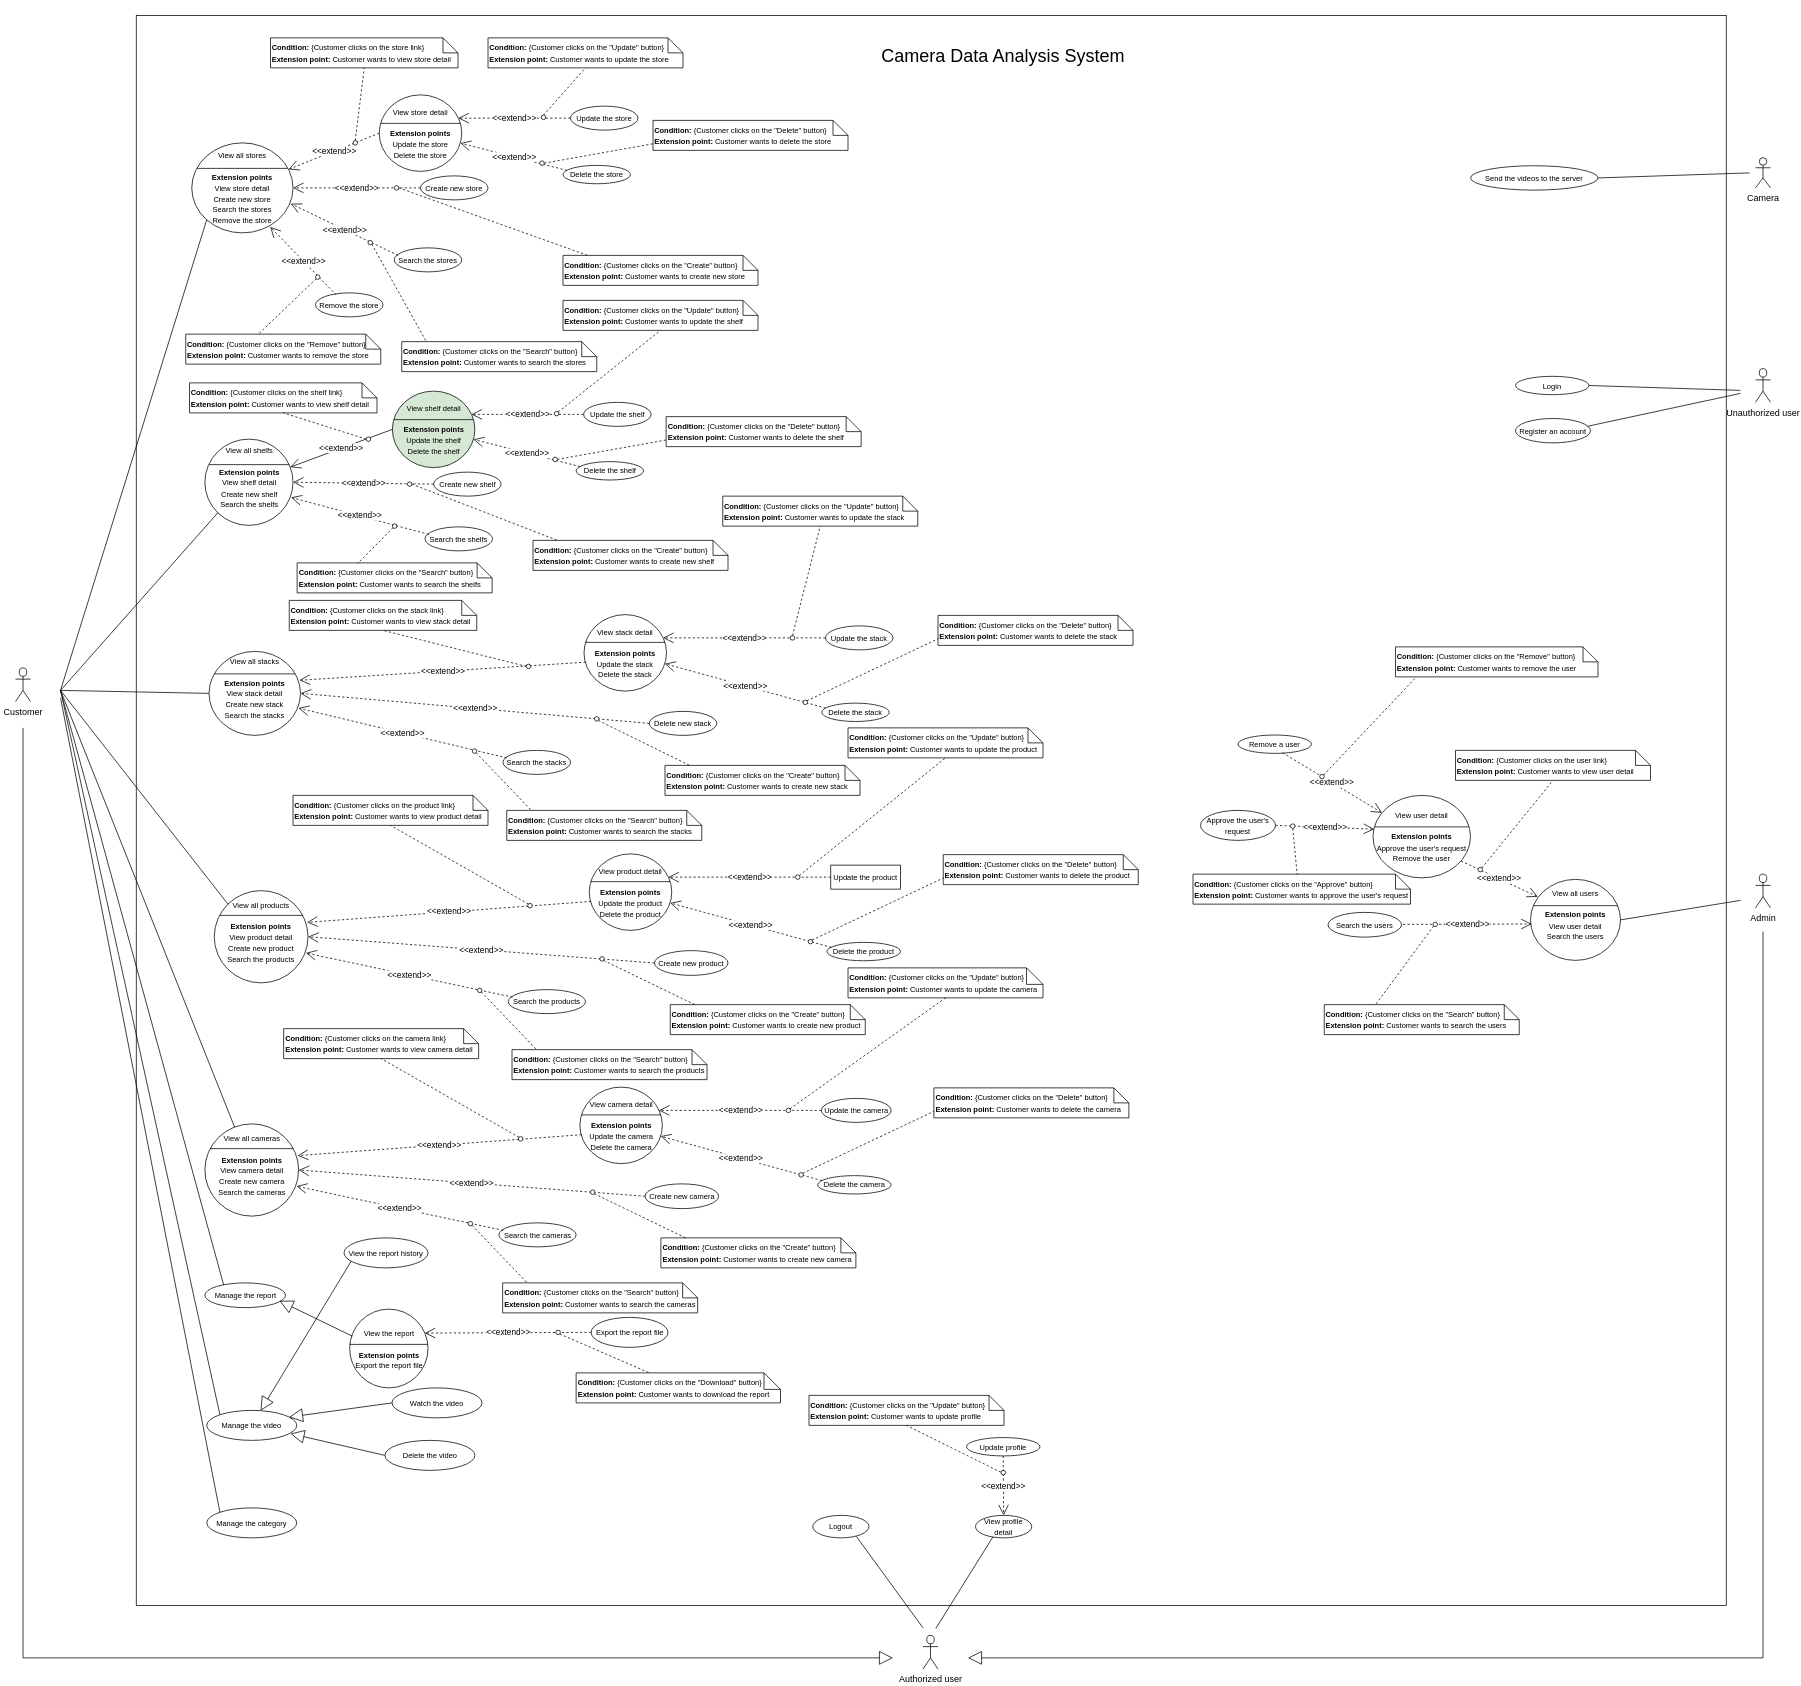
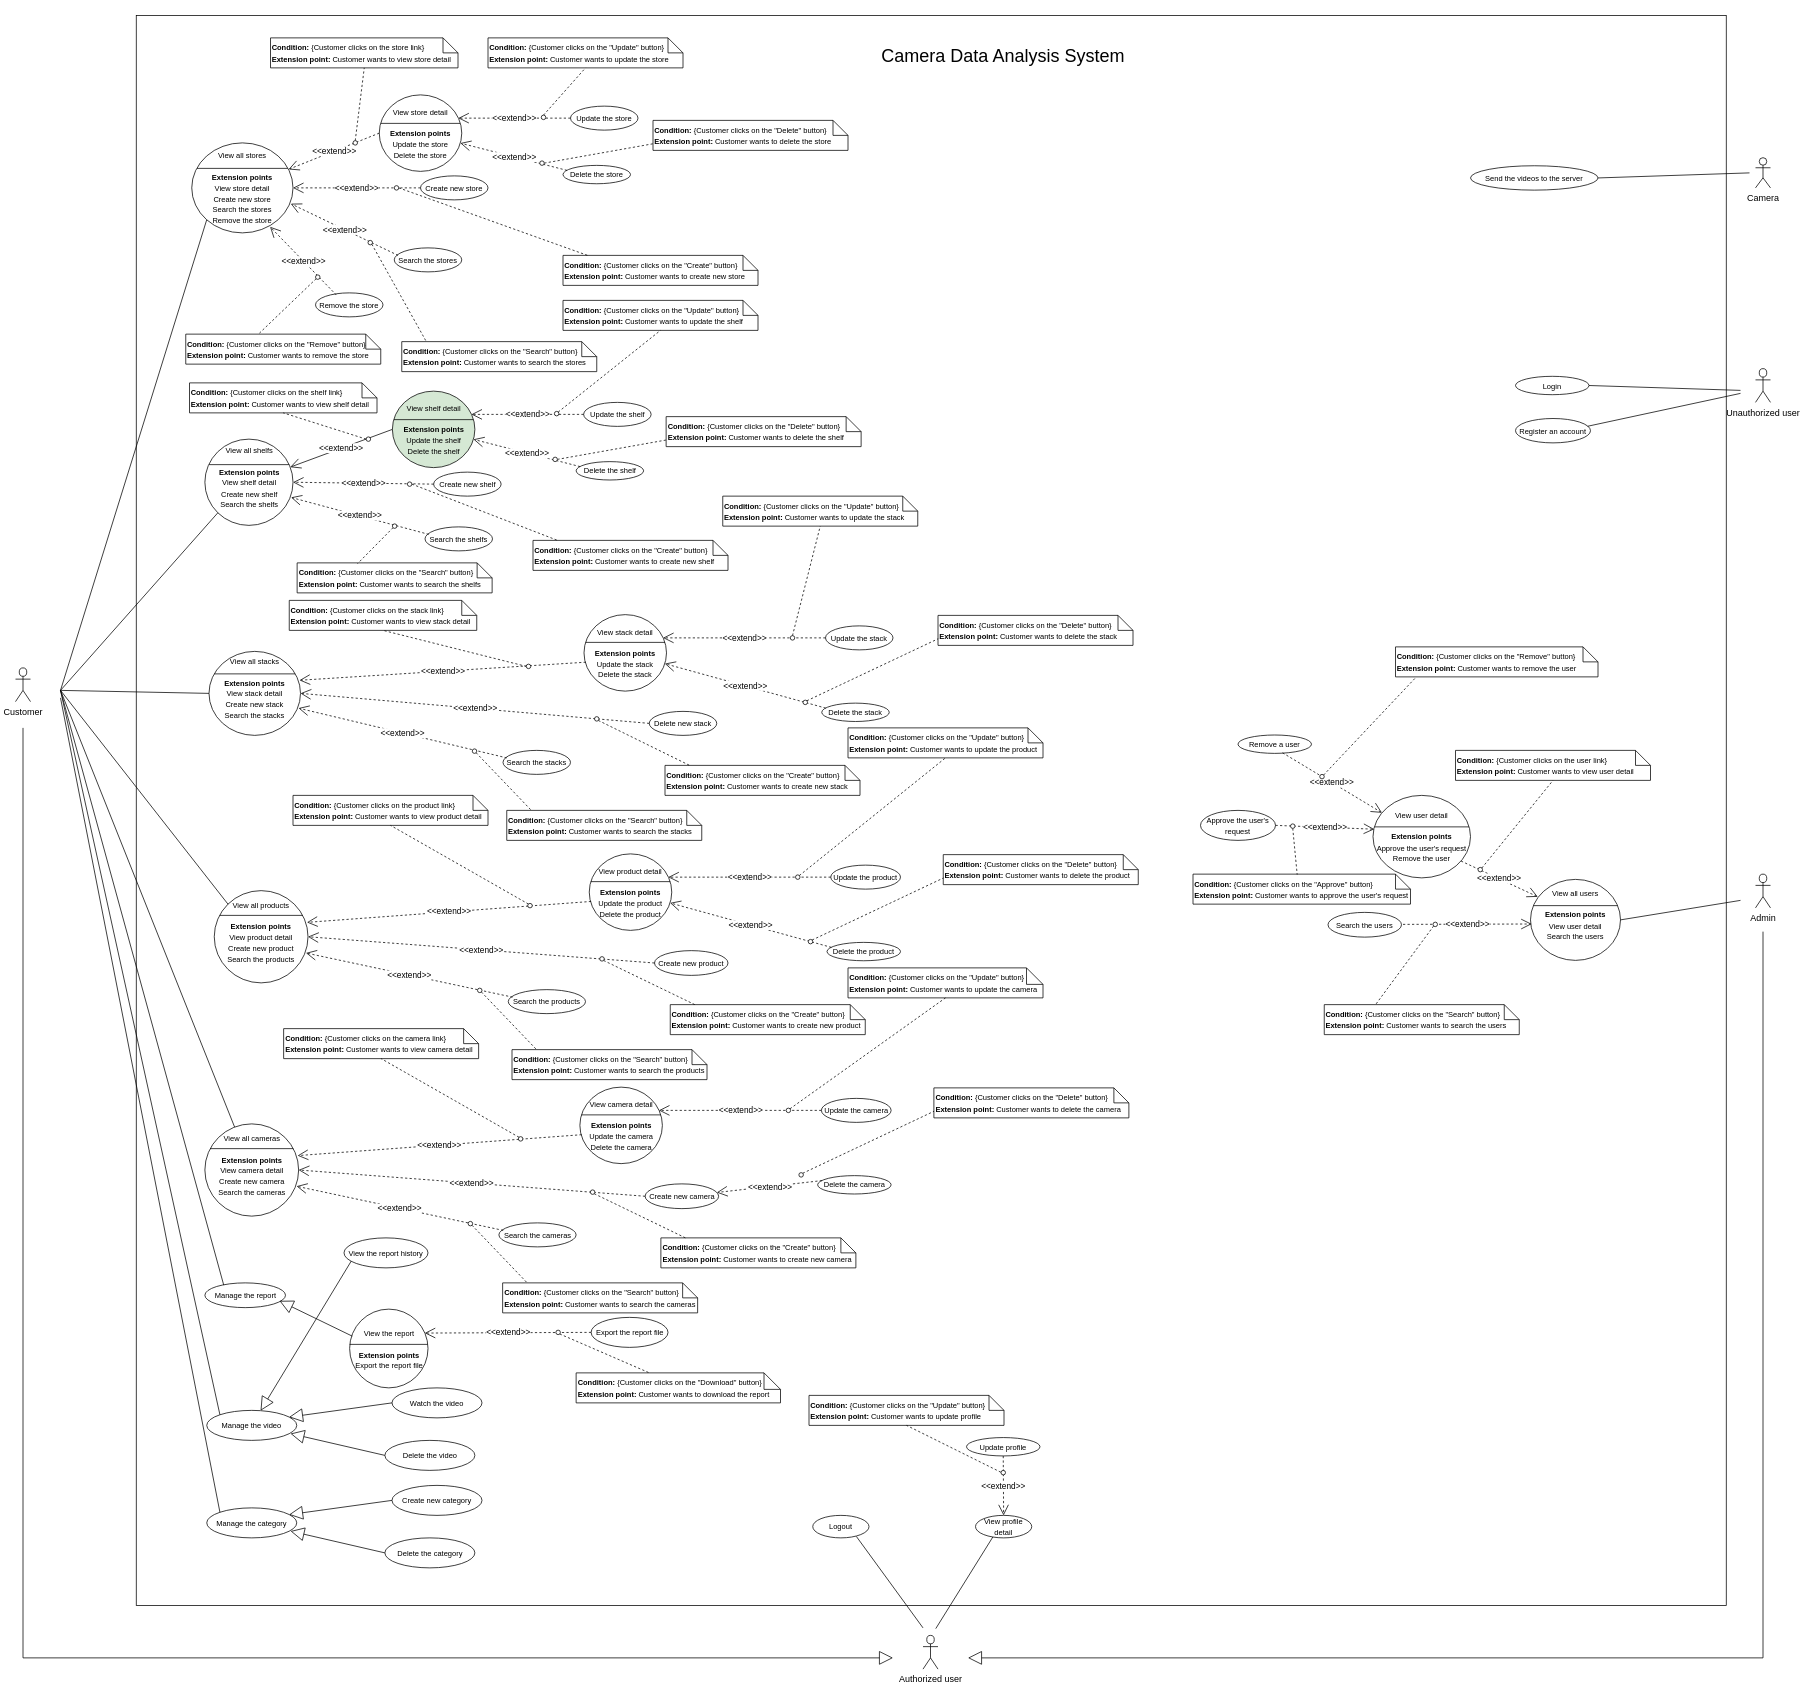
(866, 877) -> (866, 877)
(730, 1155) -> (768, 1187)
none -> (437, 1500)
none -> (347, 1507)
none -> (345, 1544)
none -> (430, 1553)
